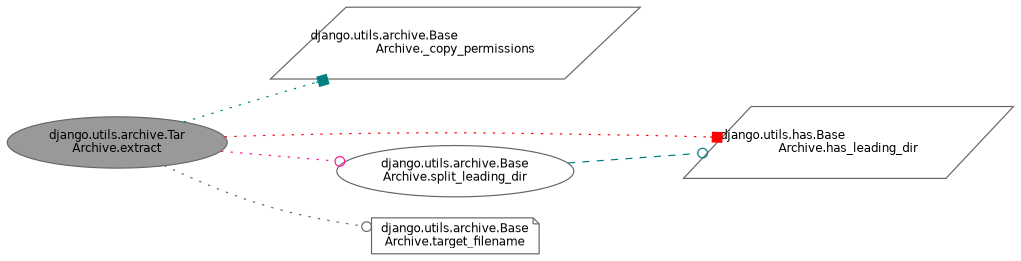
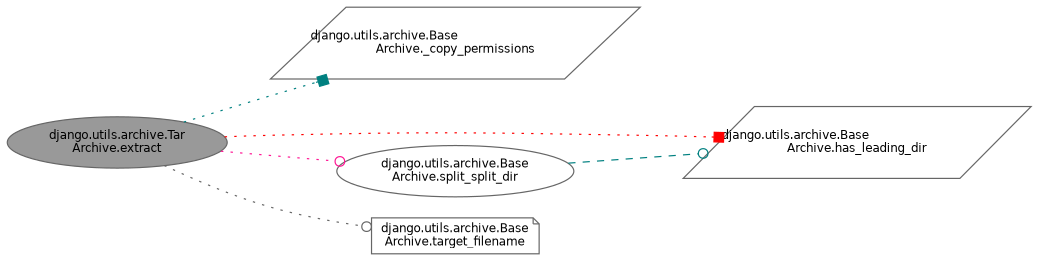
(848, 142) -> (857, 142)
(455, 171) -> (455, 171)
